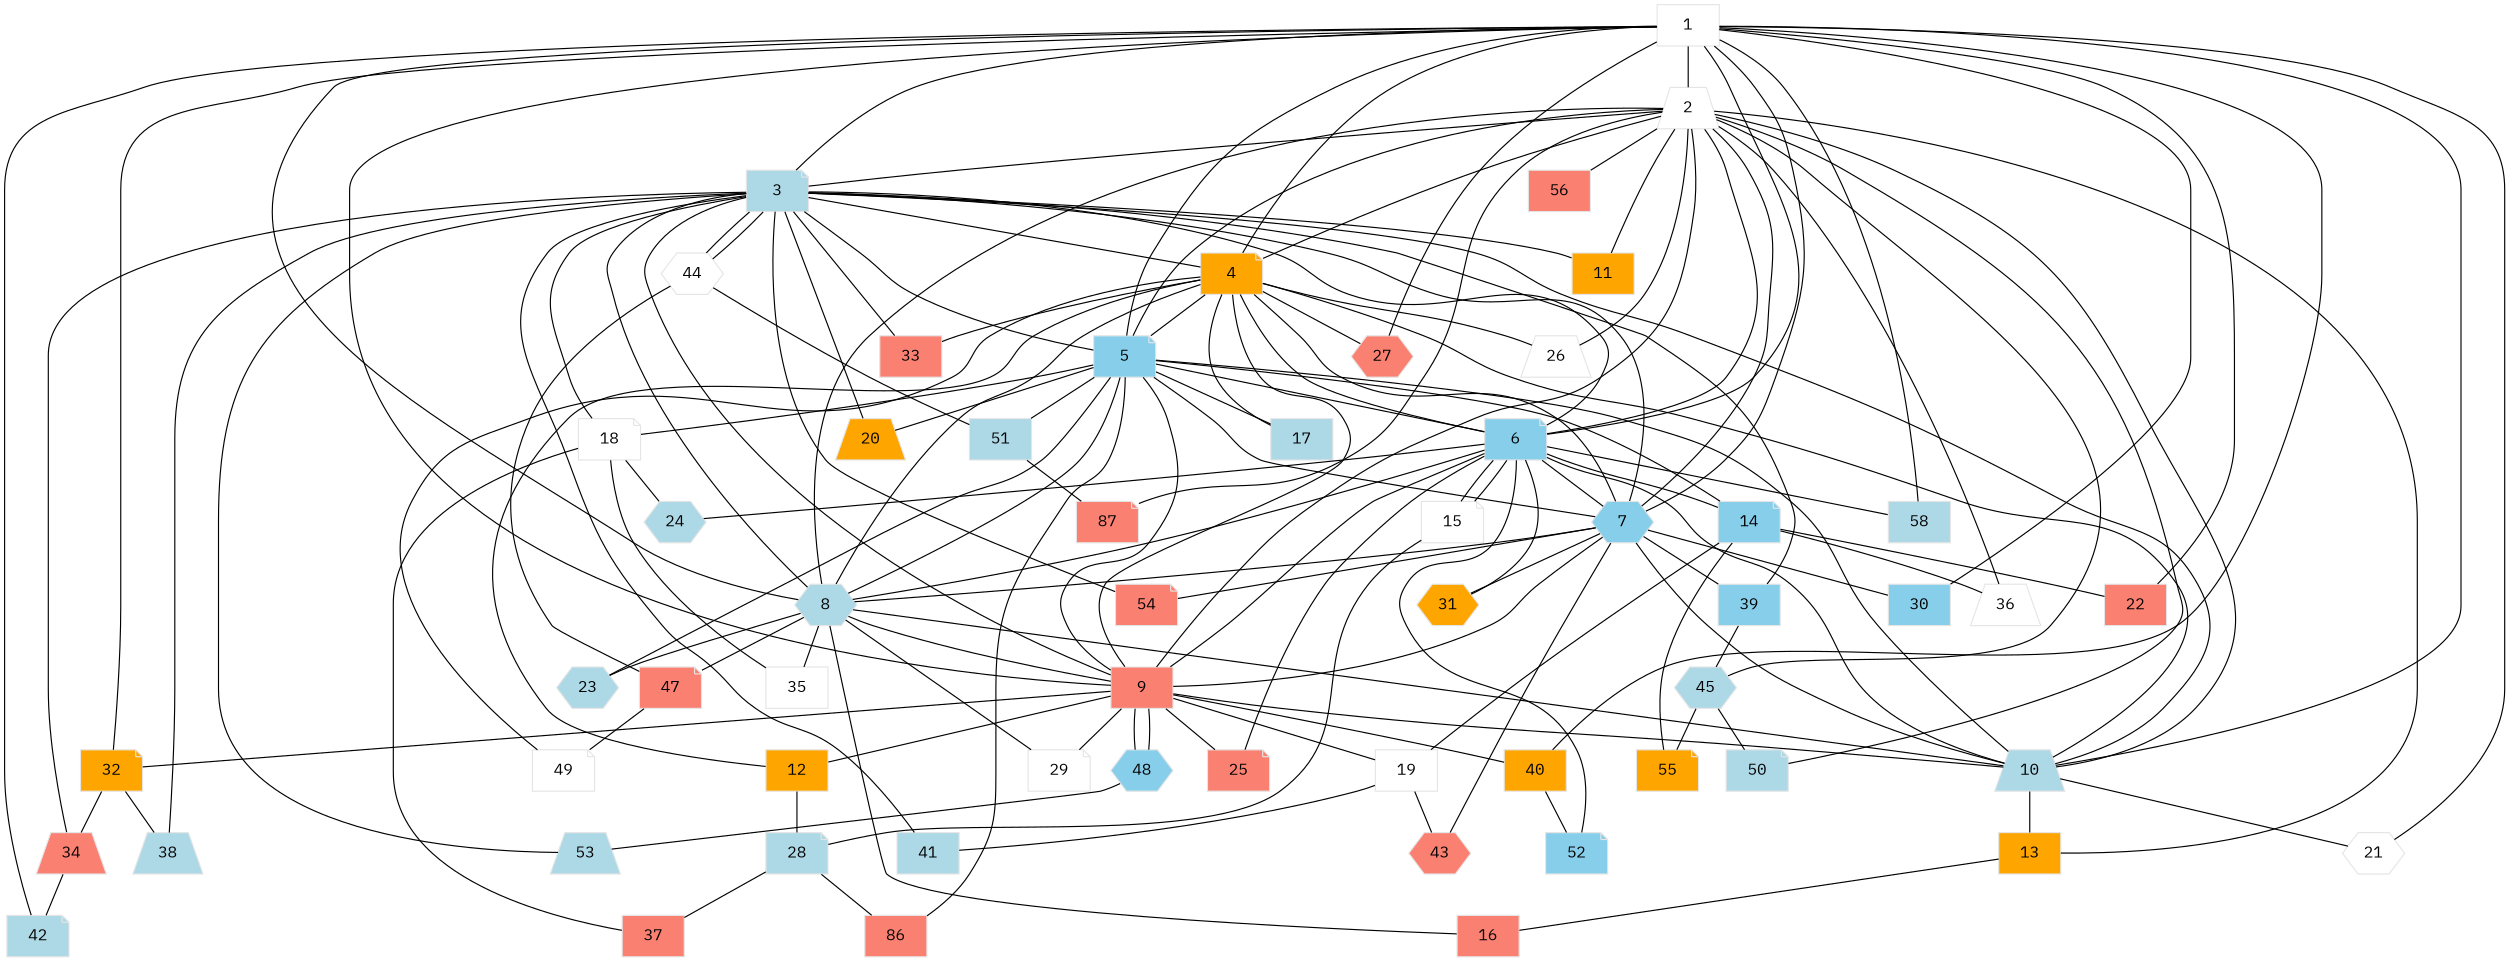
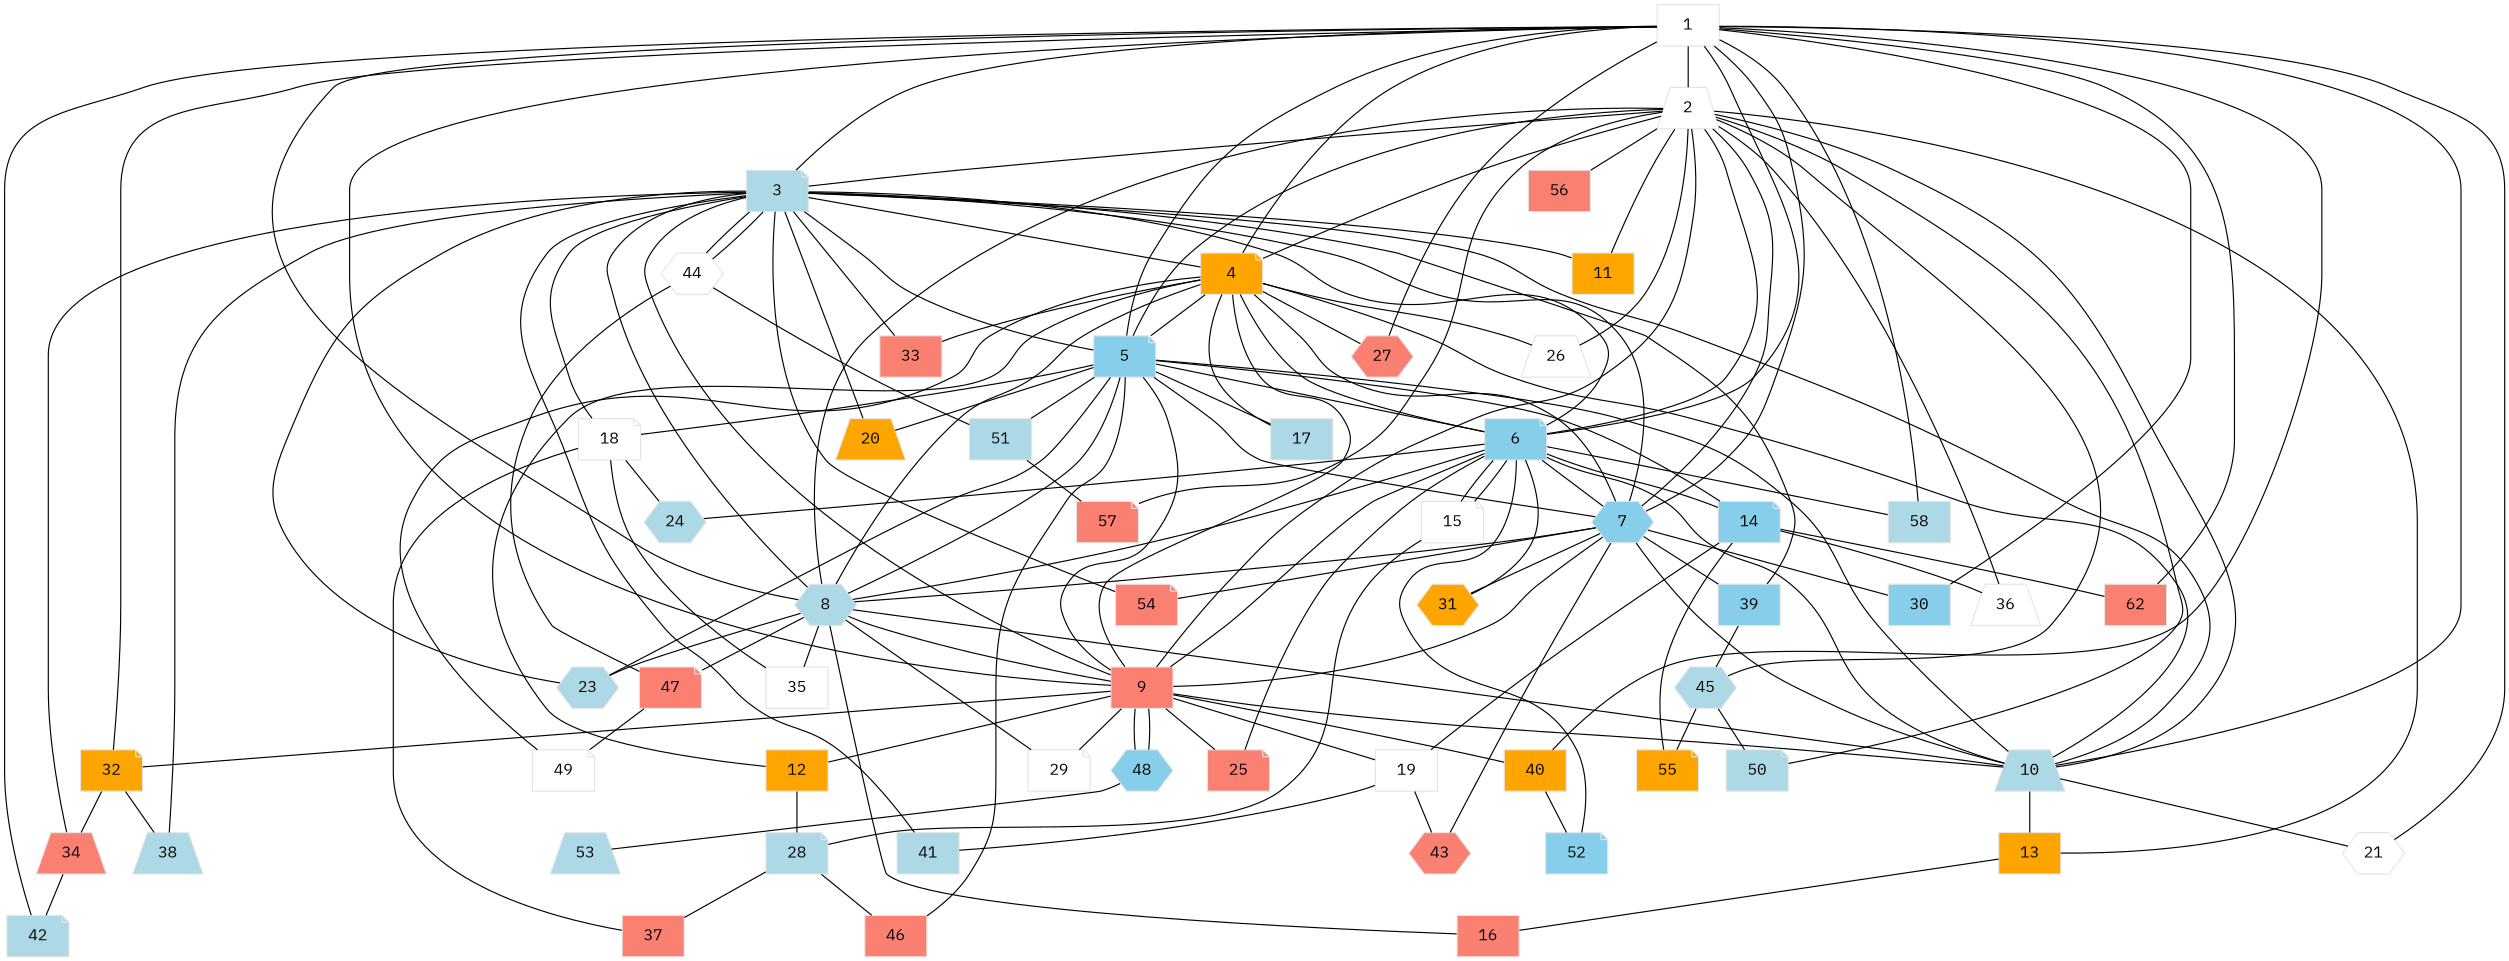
(222, 457) -> (316, 375)
(1107, 522) -> (1107, 522)
(2136, 605) -> (2136, 605)
(896, 936) -> (896, 936)
